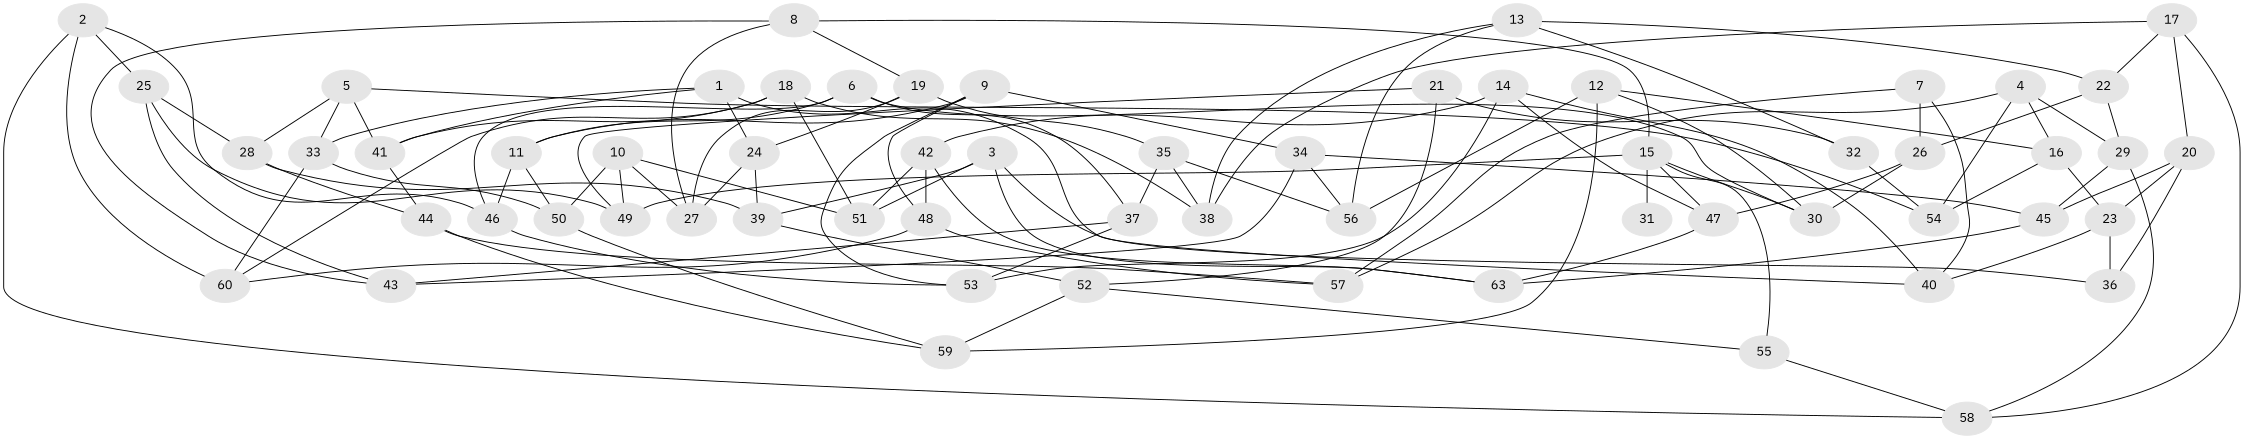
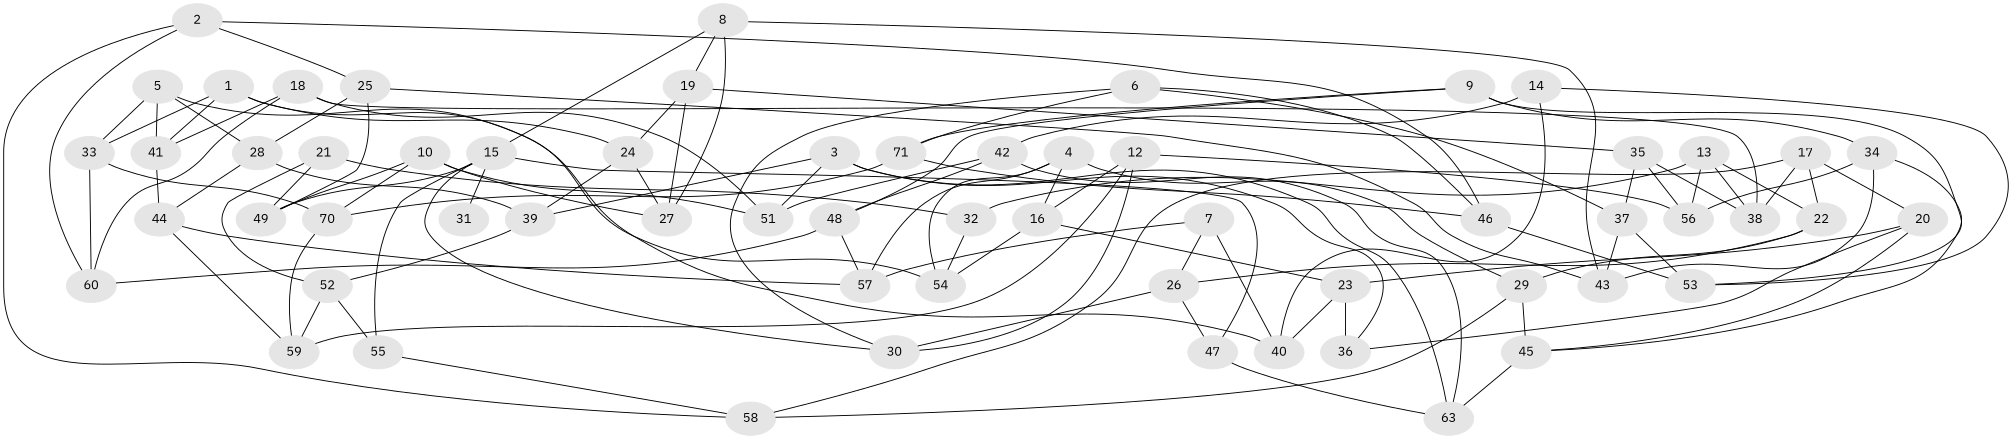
(516, 153) -> (901, 153)
(1602, 162) -> none
(559, 219) -> (327, 219)
